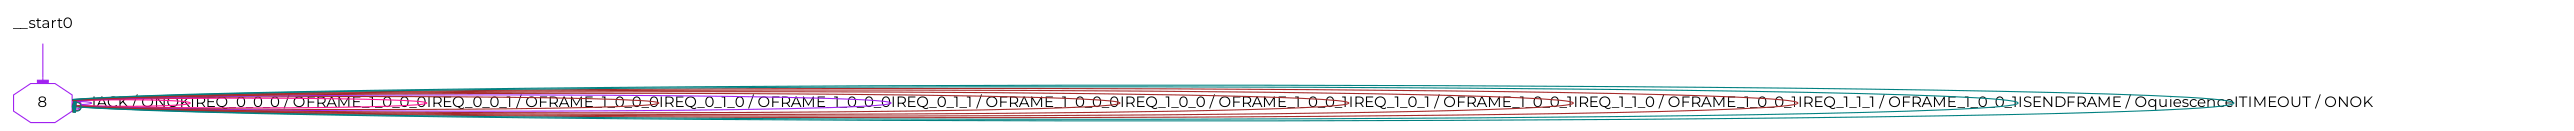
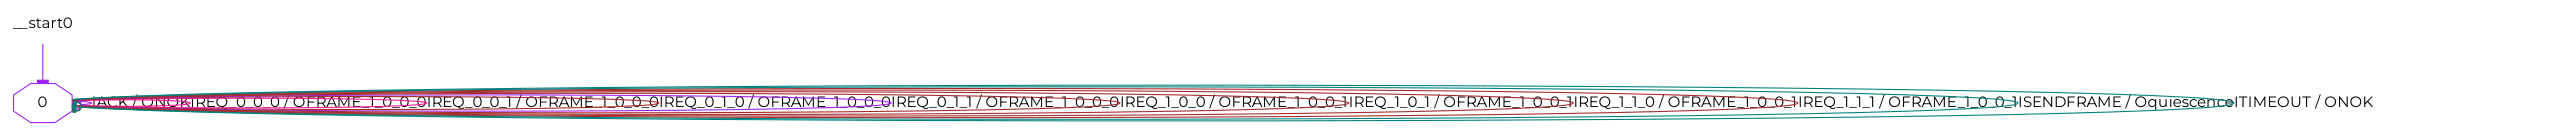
(43, 103) -> (43, 103)
